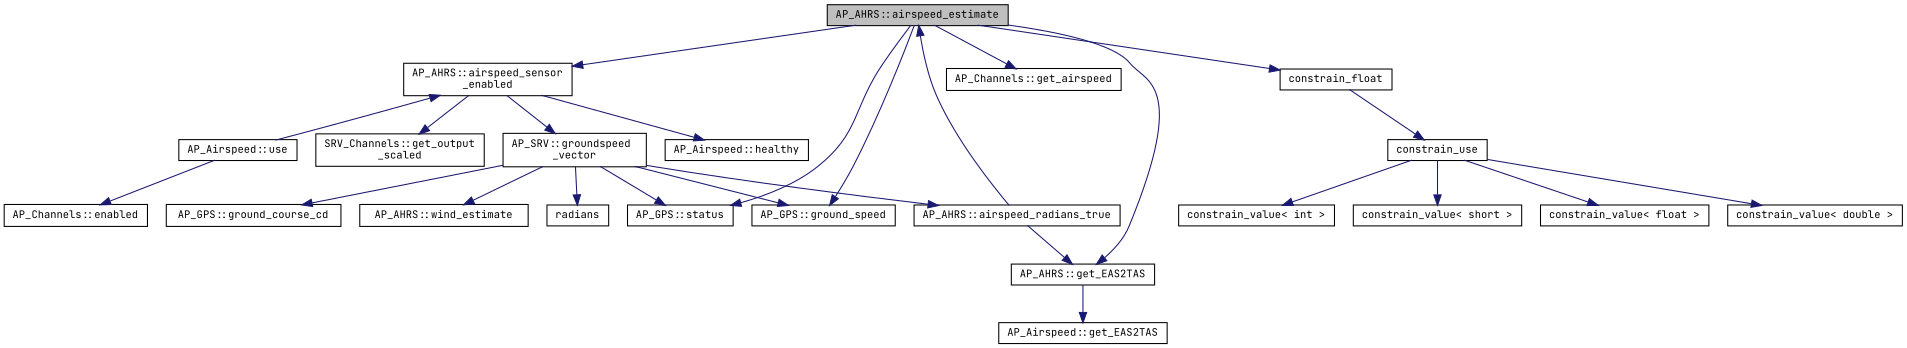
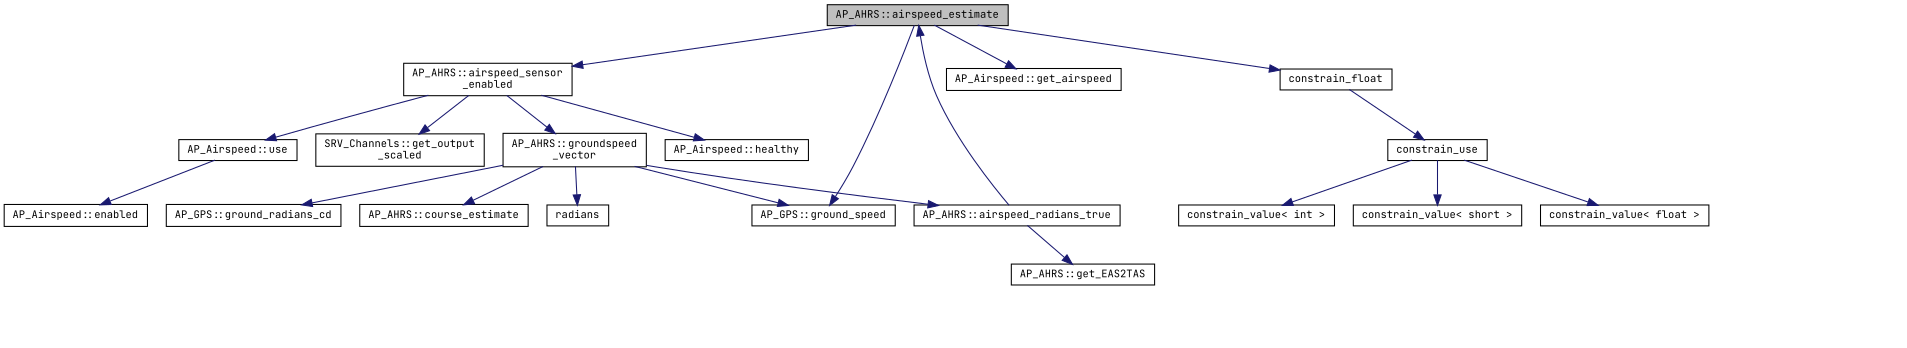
(1034, 79) -> (1034, 79)
(1157, 97) -> none
(353, 119) -> (352, 116)
(575, 150) -> (575, 150)
(76, 215) -> (76, 215)
(254, 215) -> (254, 215)
(444, 215) -> (444, 215)
(680, 215) -> none
(1815, 215) -> none
(1083, 333) -> none
